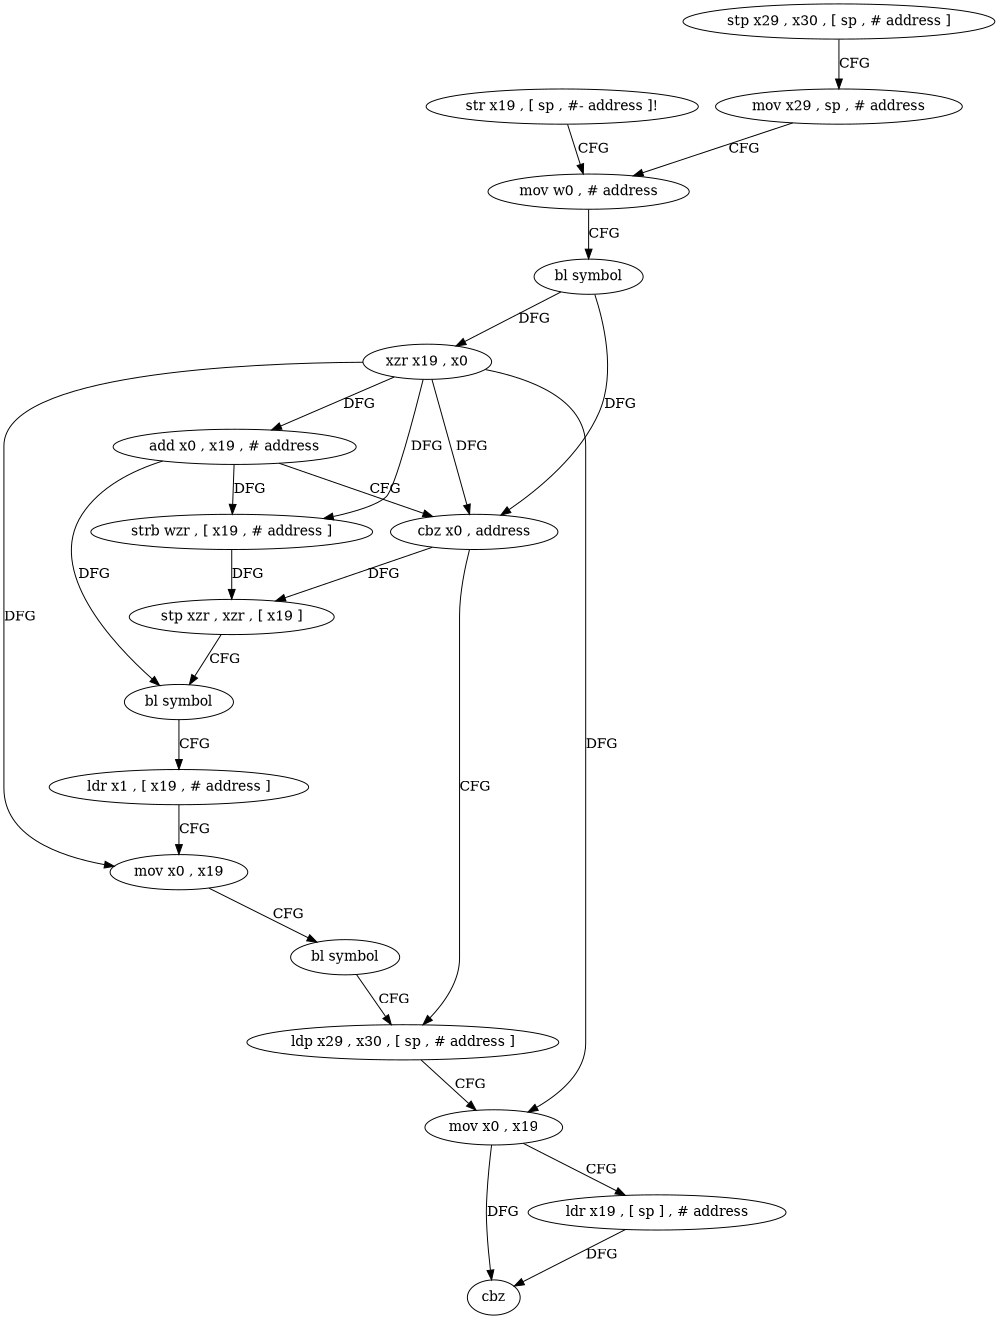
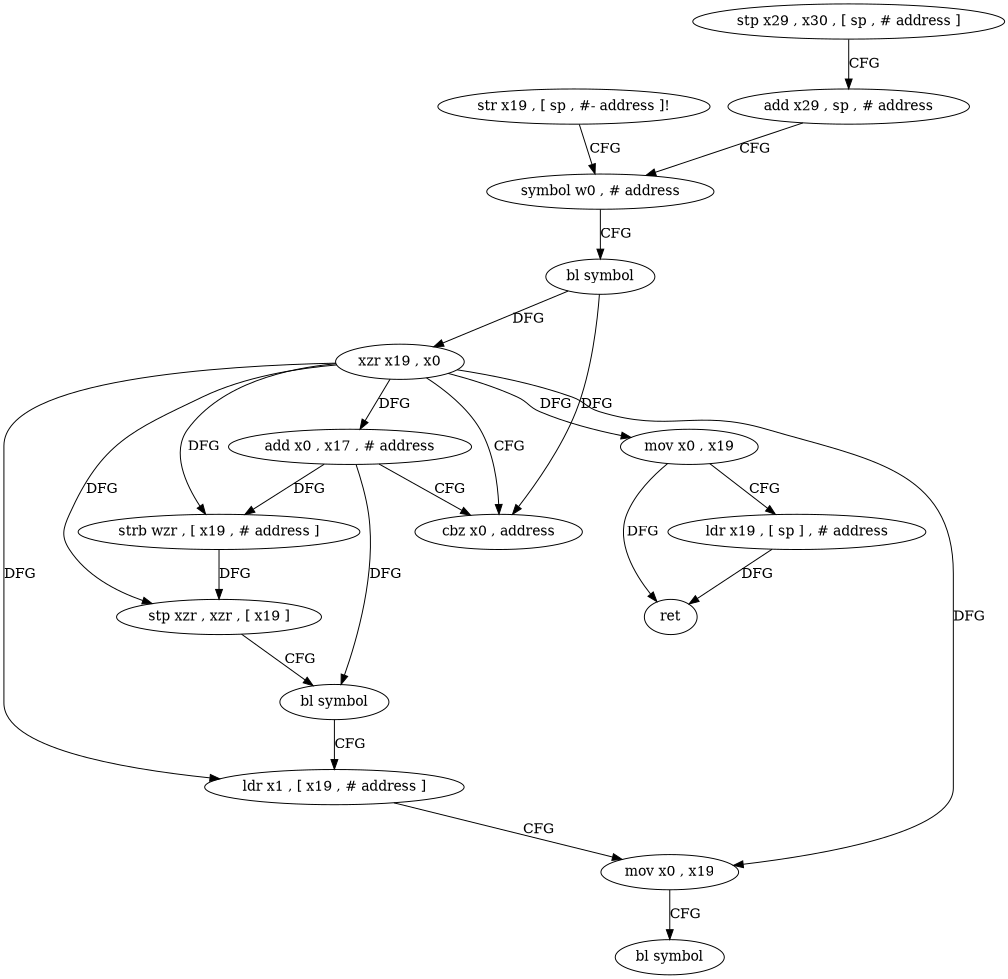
(839, 107) -> (849, 107)
(589, 192) -> (600, 192)
(235, 447) -> (350, 447)
(472, 447) -> (509, 447)
none -> (4, 511)
(359, 572) -> (127, 438)
(403, 1042) -> none
(494, 1298) -> (671, 617)
